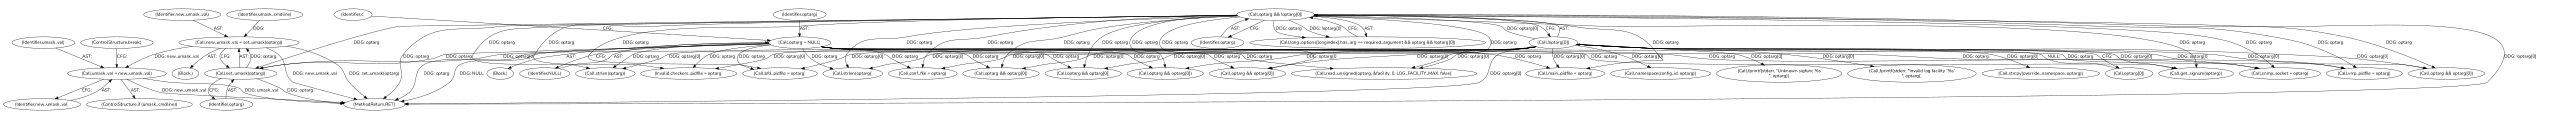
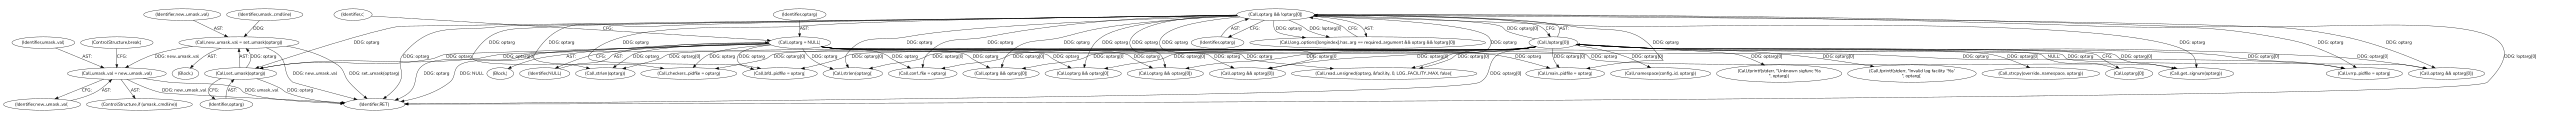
(220, 57) -> none
(689, 74) -> (689, 74)
(2280, 74) -> none
(374, 104) -> (374, 104)
